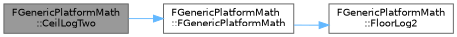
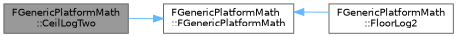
(306, 25) -> (316, 12)
